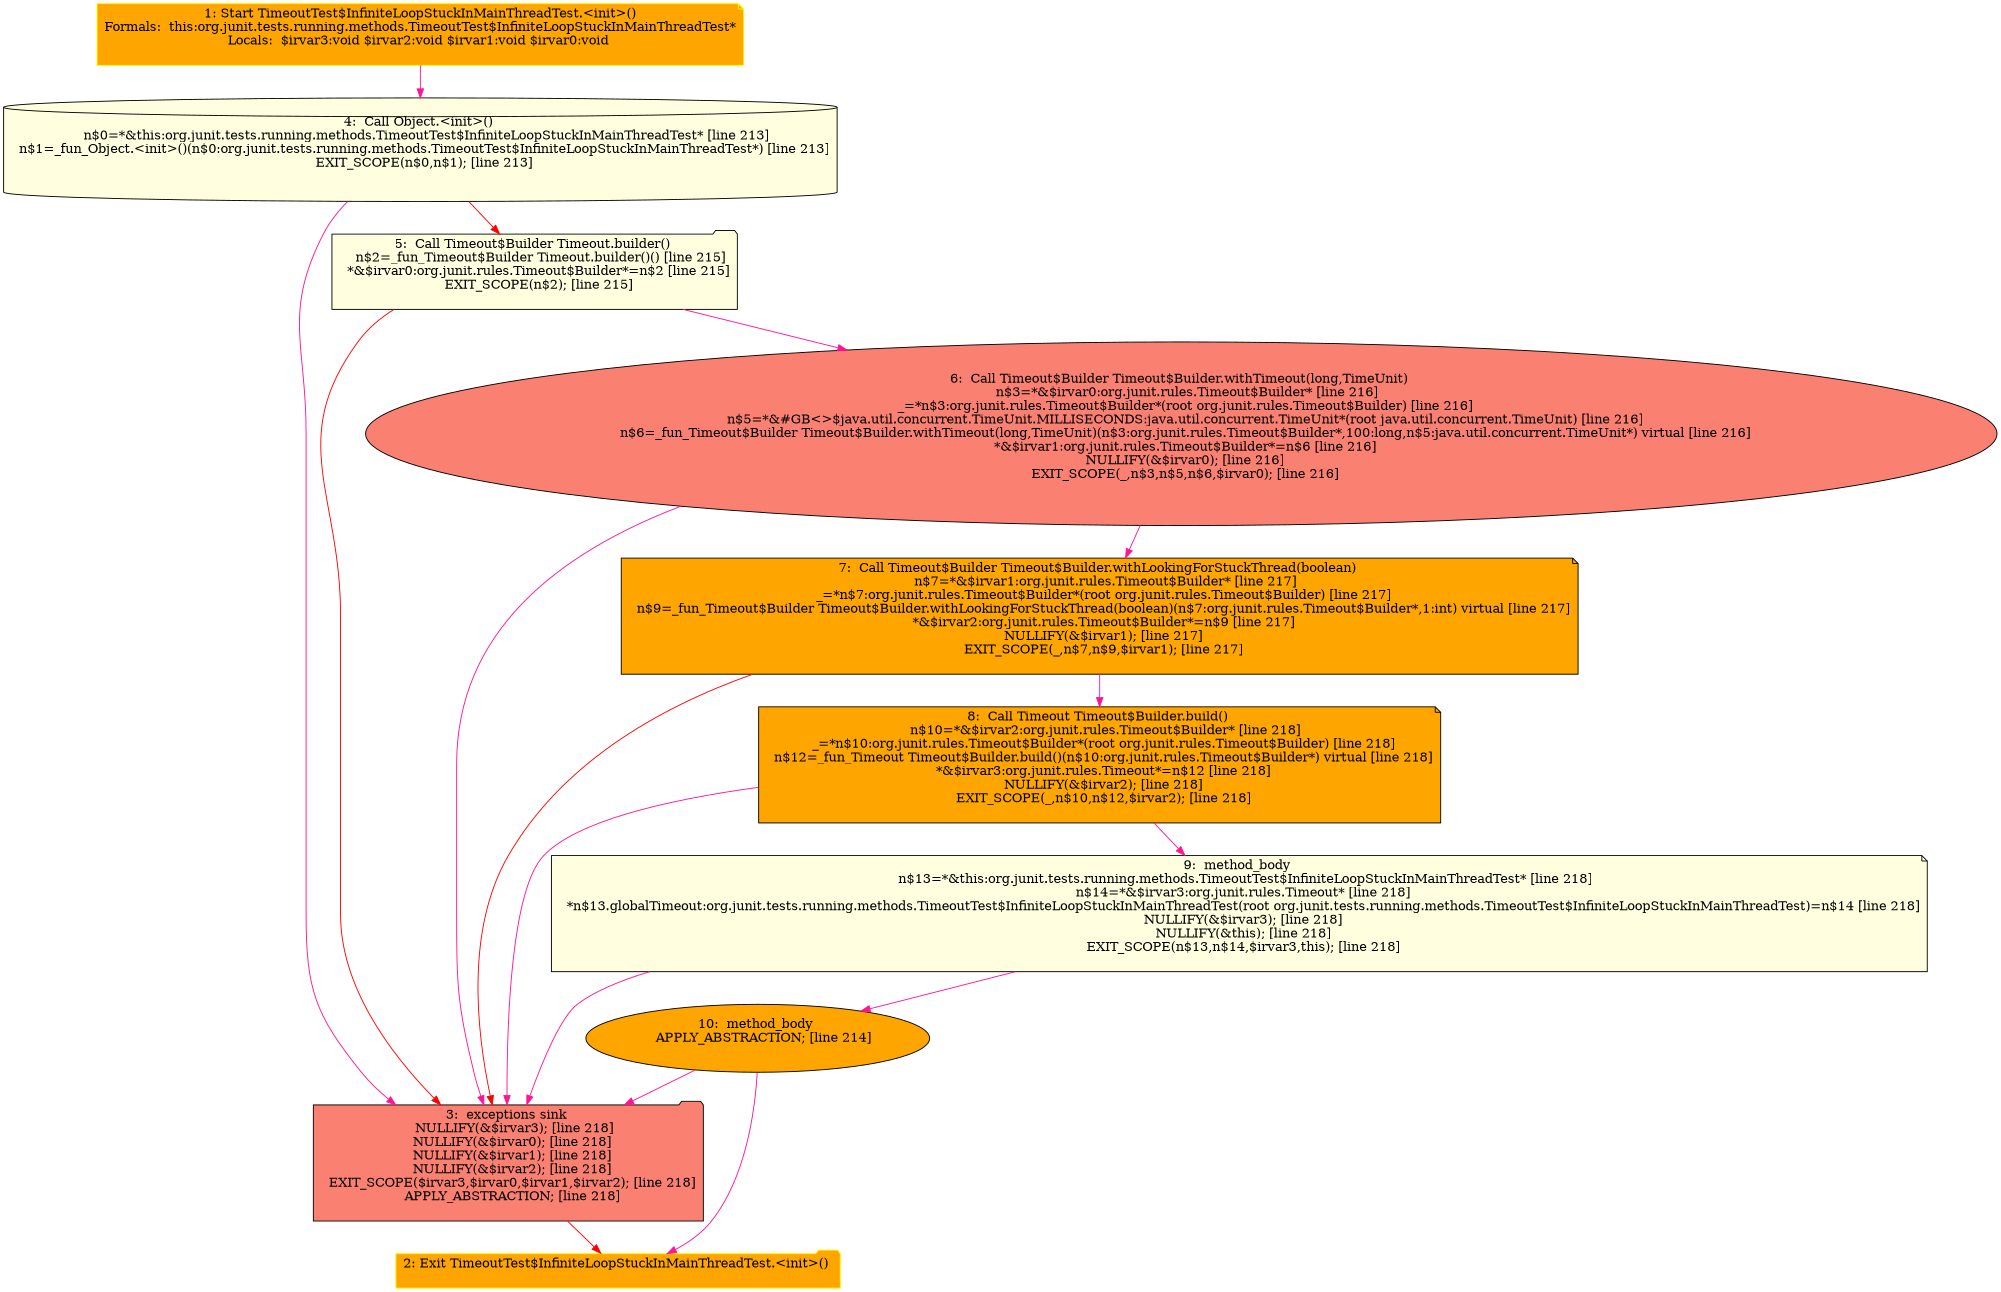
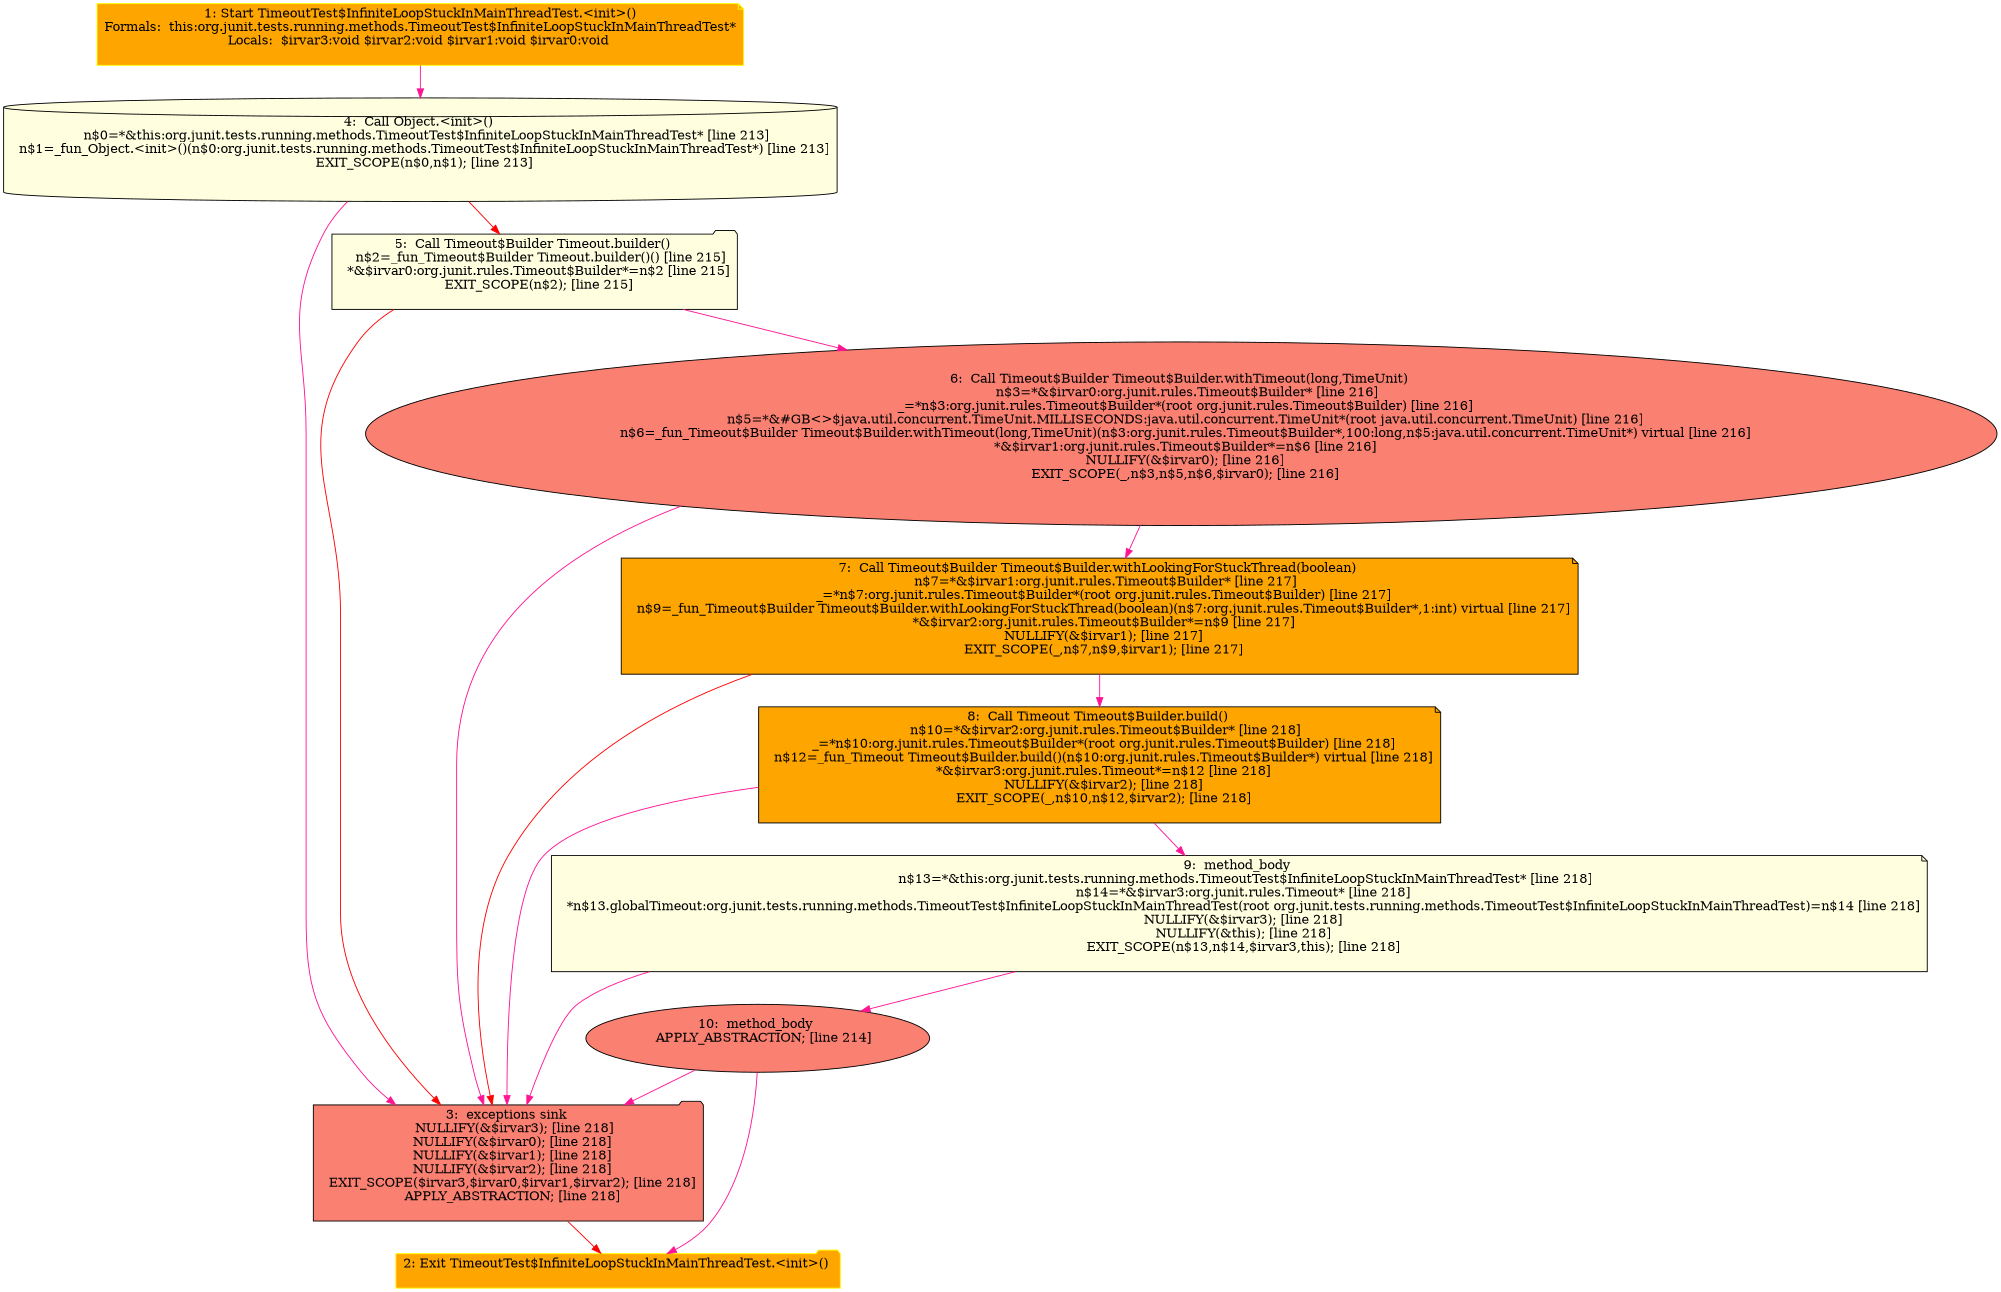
(758, 1038) -> (758, 1038)
